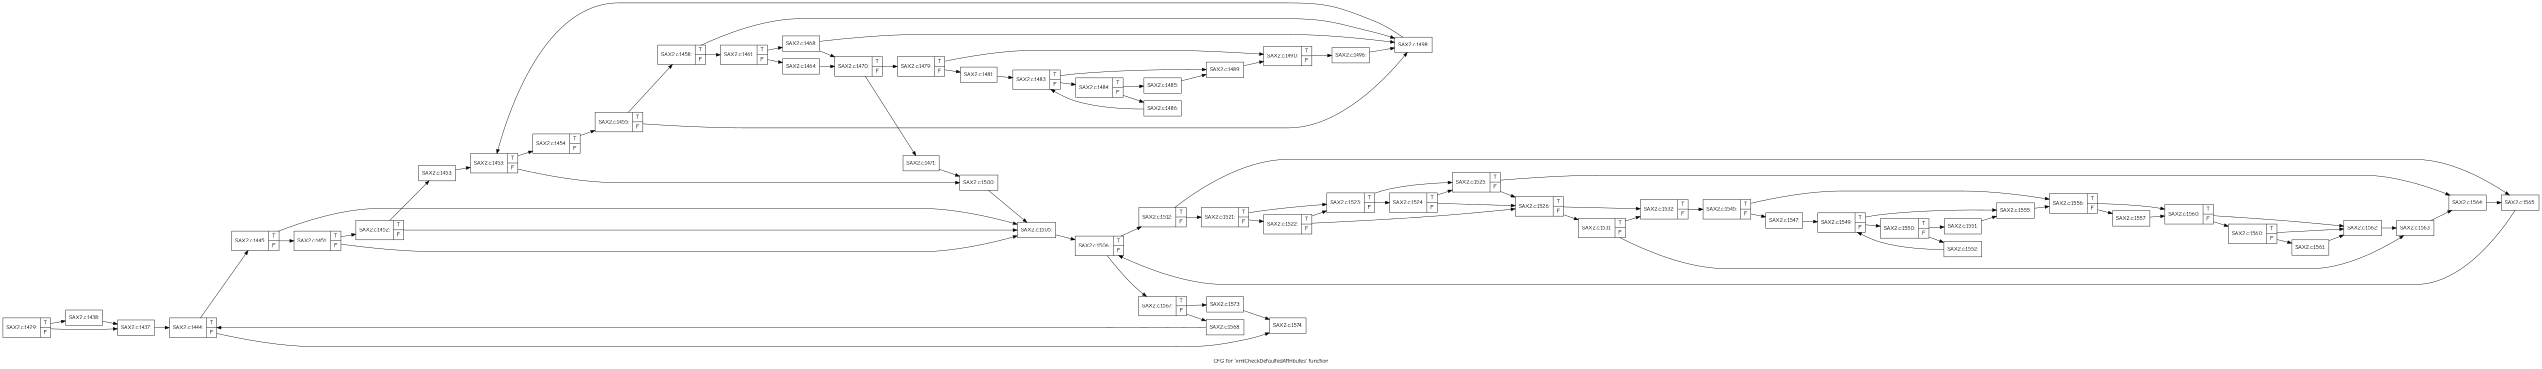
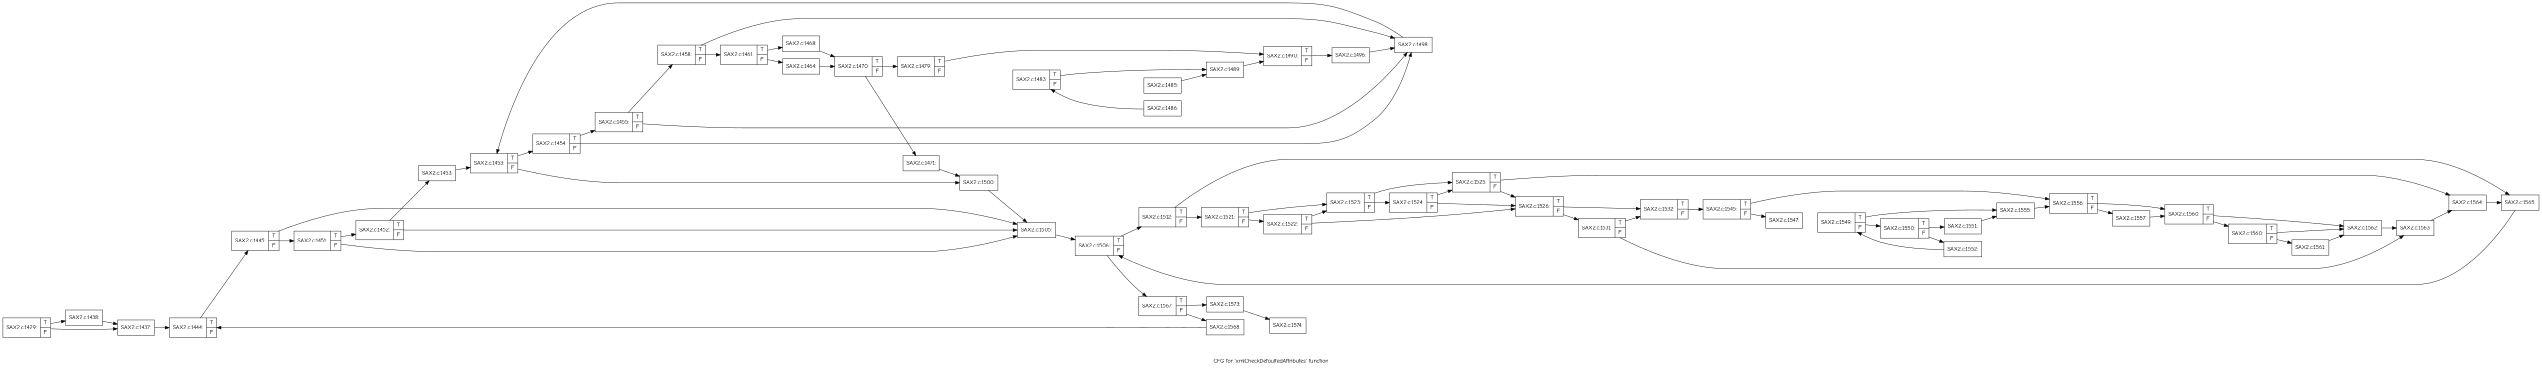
(1105, 34) -> (1017, 144)
(979, 75) -> none
(1099, 88) -> none
(1808, 221) -> none
(741, 347) -> none
